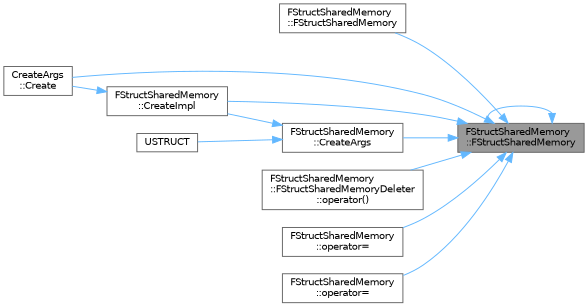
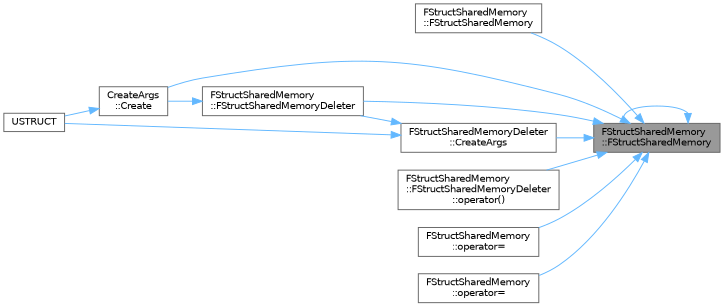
(167, 101) -> (283, 101)
none -> (77, 113)
(343, 138) -> (479, 138)
